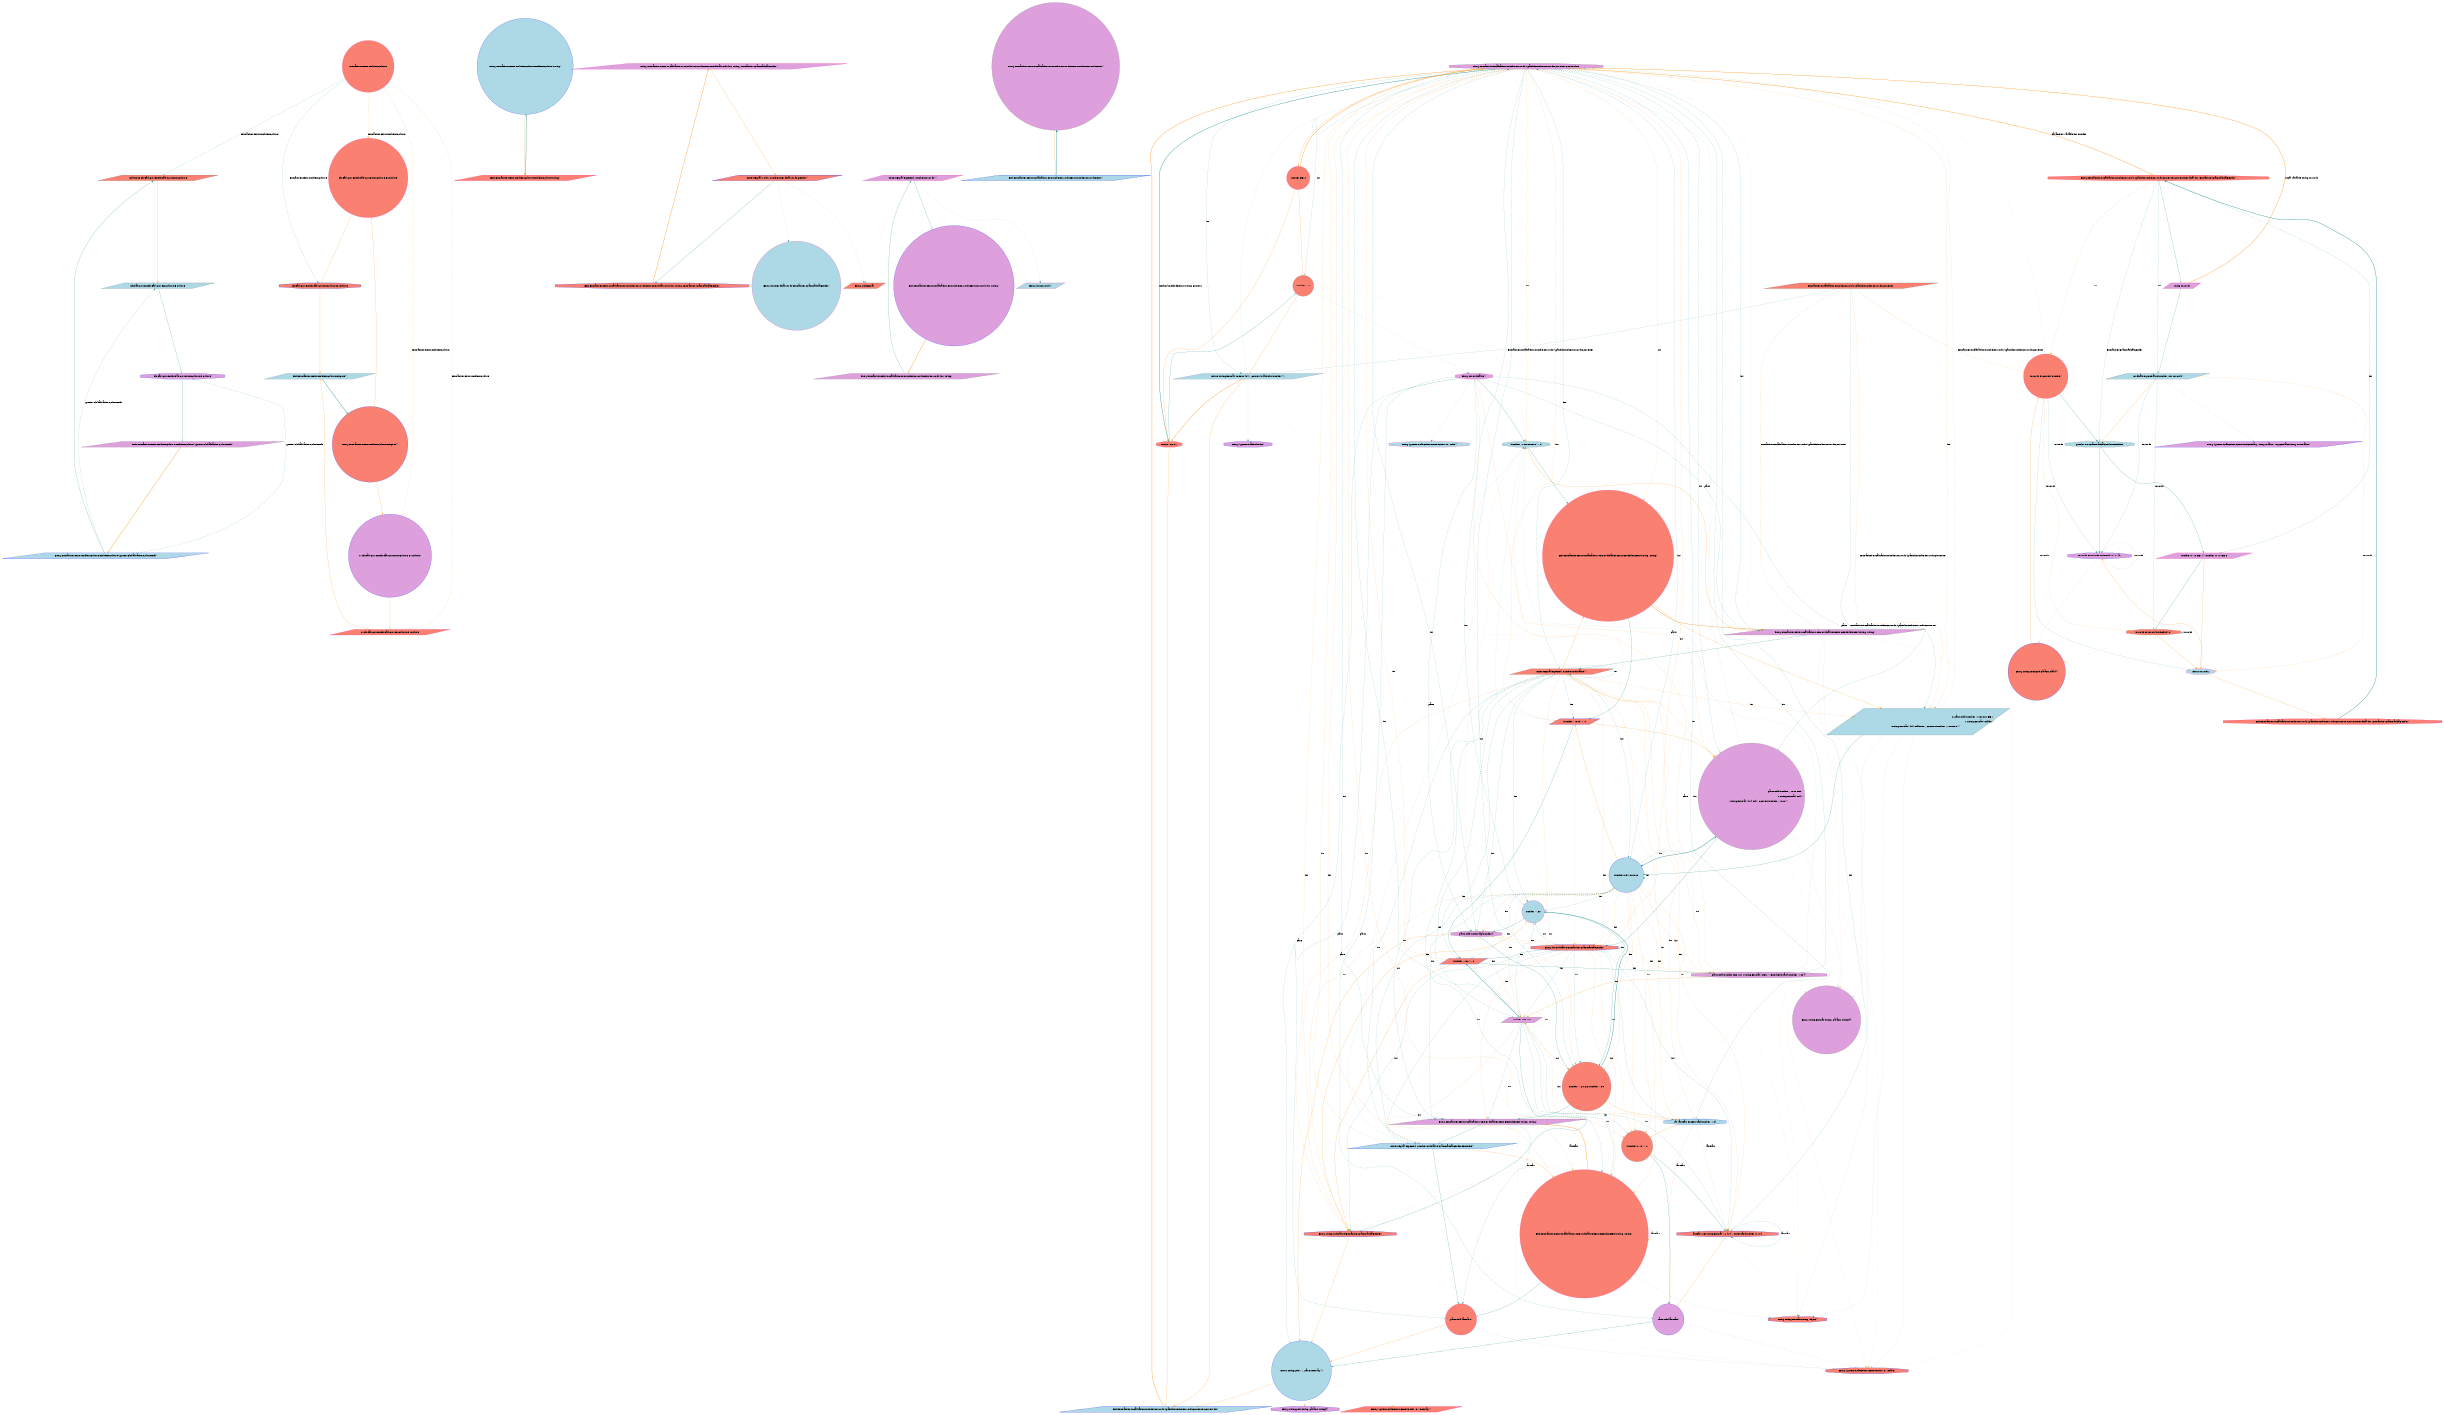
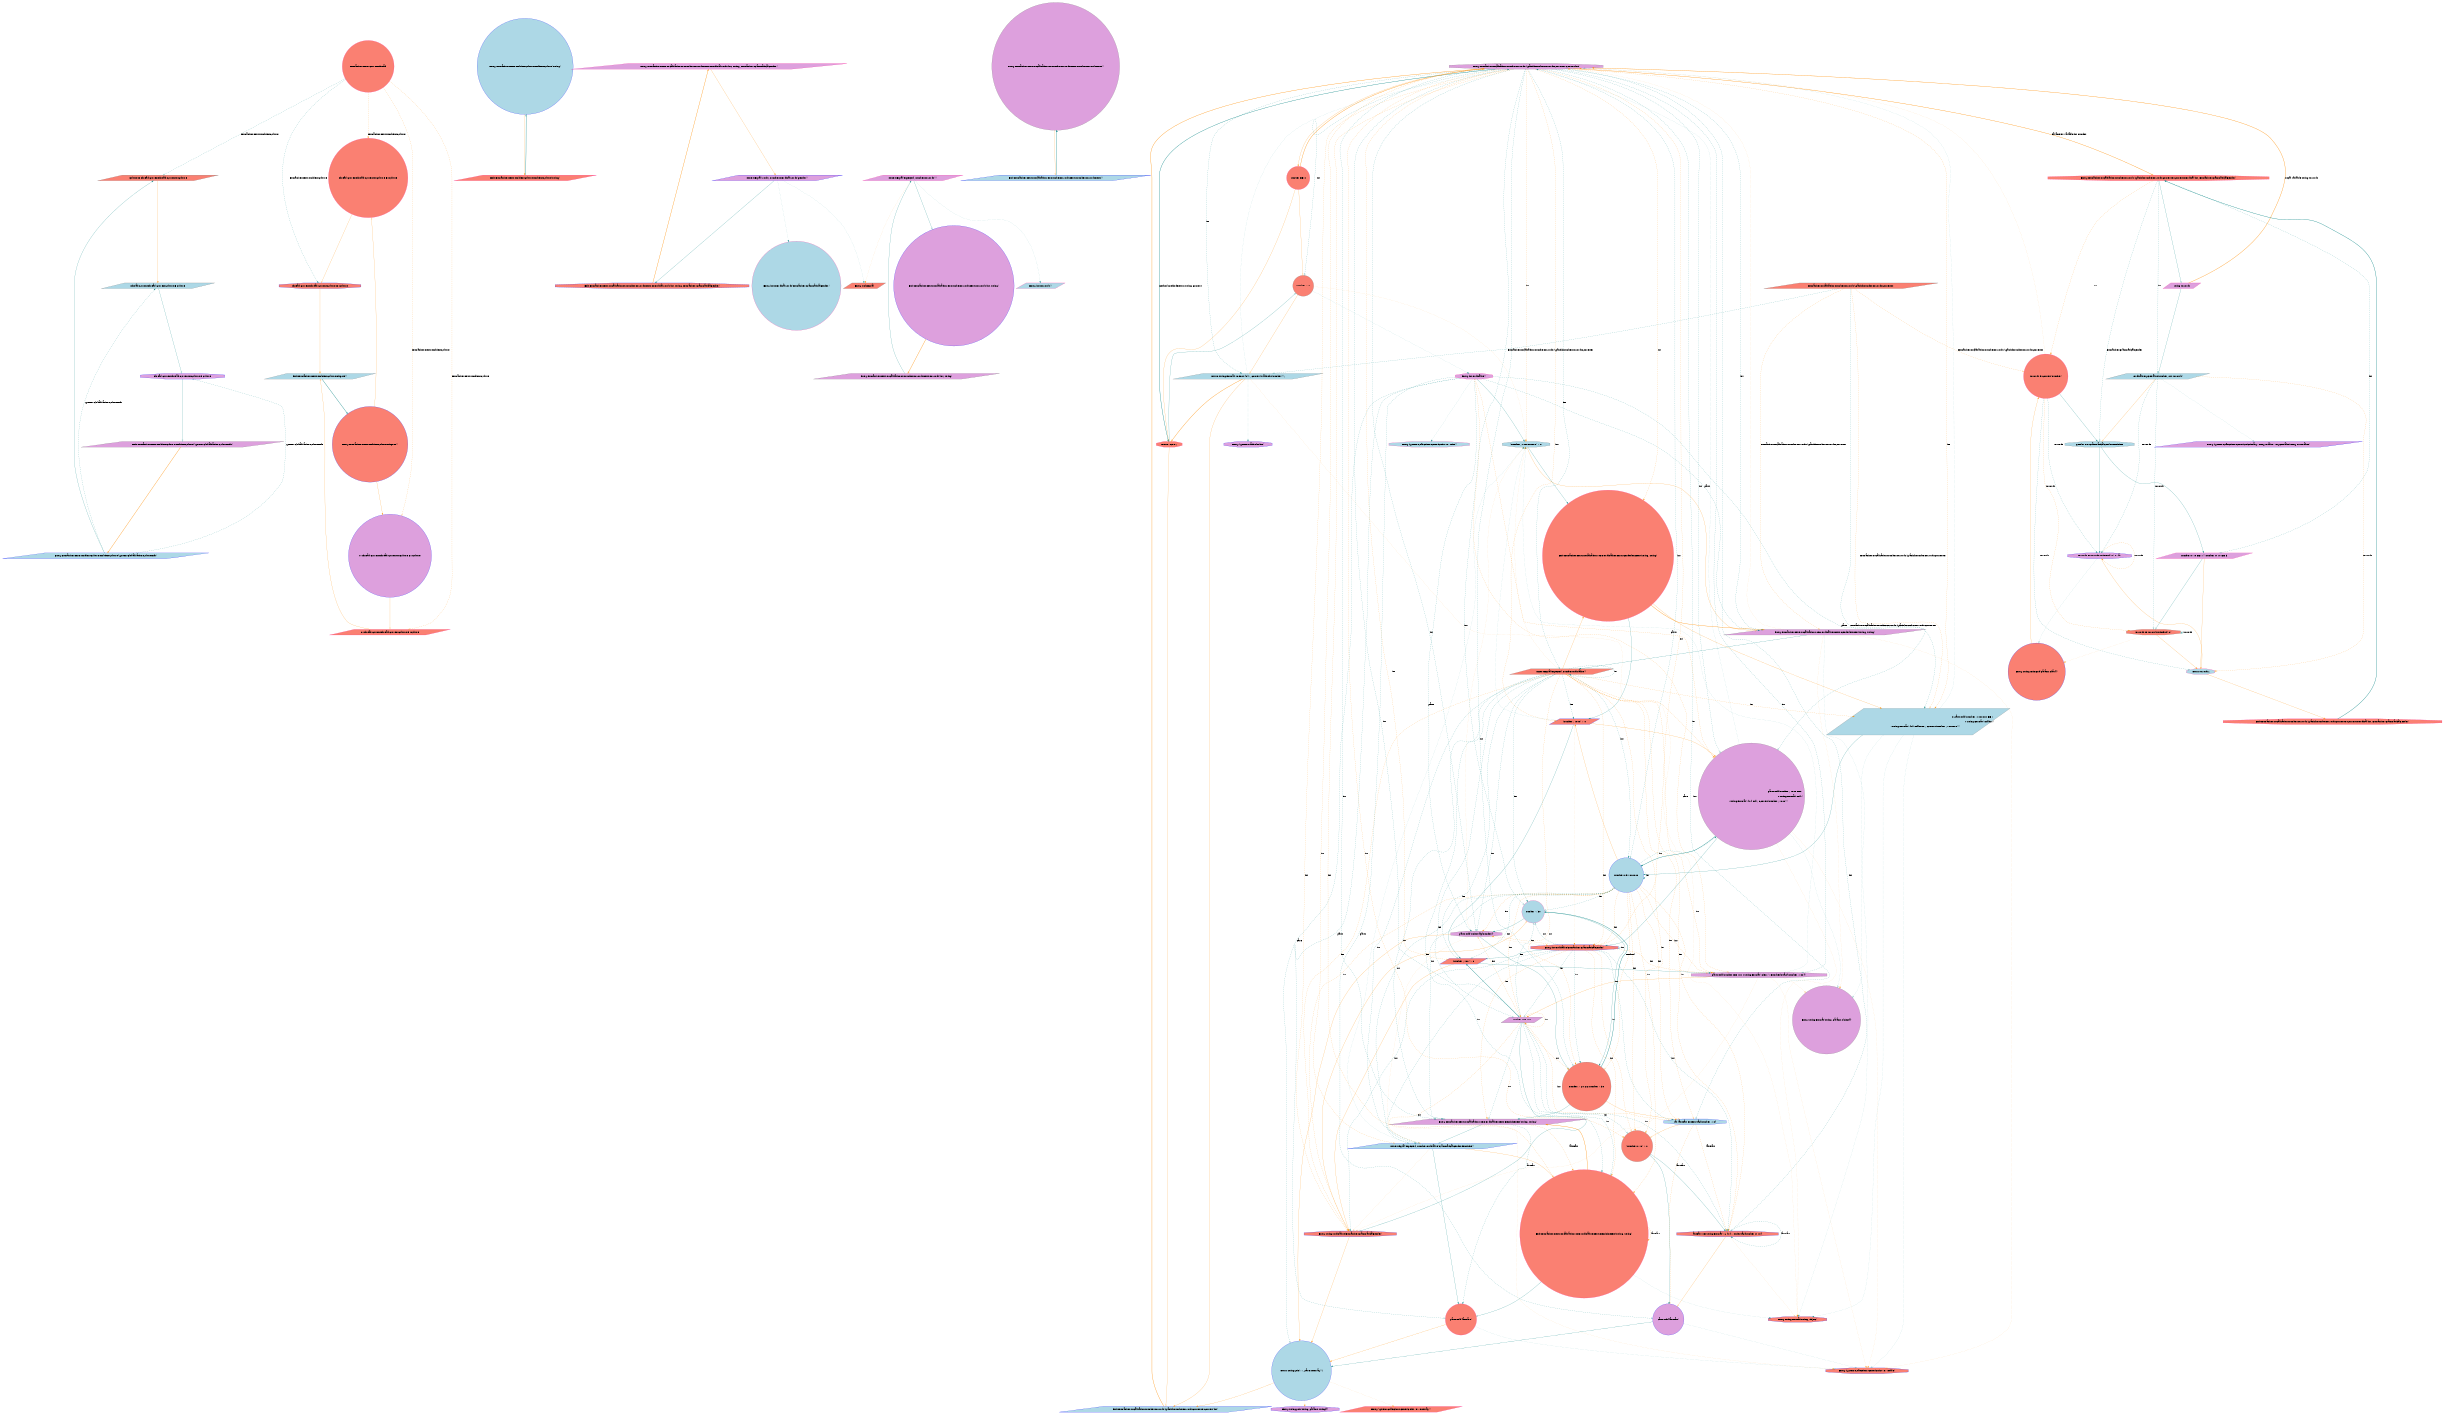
(368, 66) -> (368, 66)
(777, 178) -> (777, 178)
(1343, 954) -> (1343, 954)
(1630, 954) -> (1630, 954)
